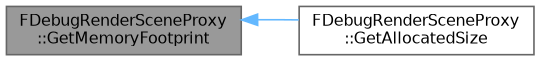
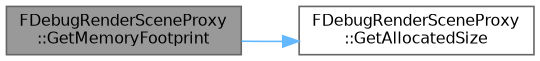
(278, 20) -> (262, 41)
